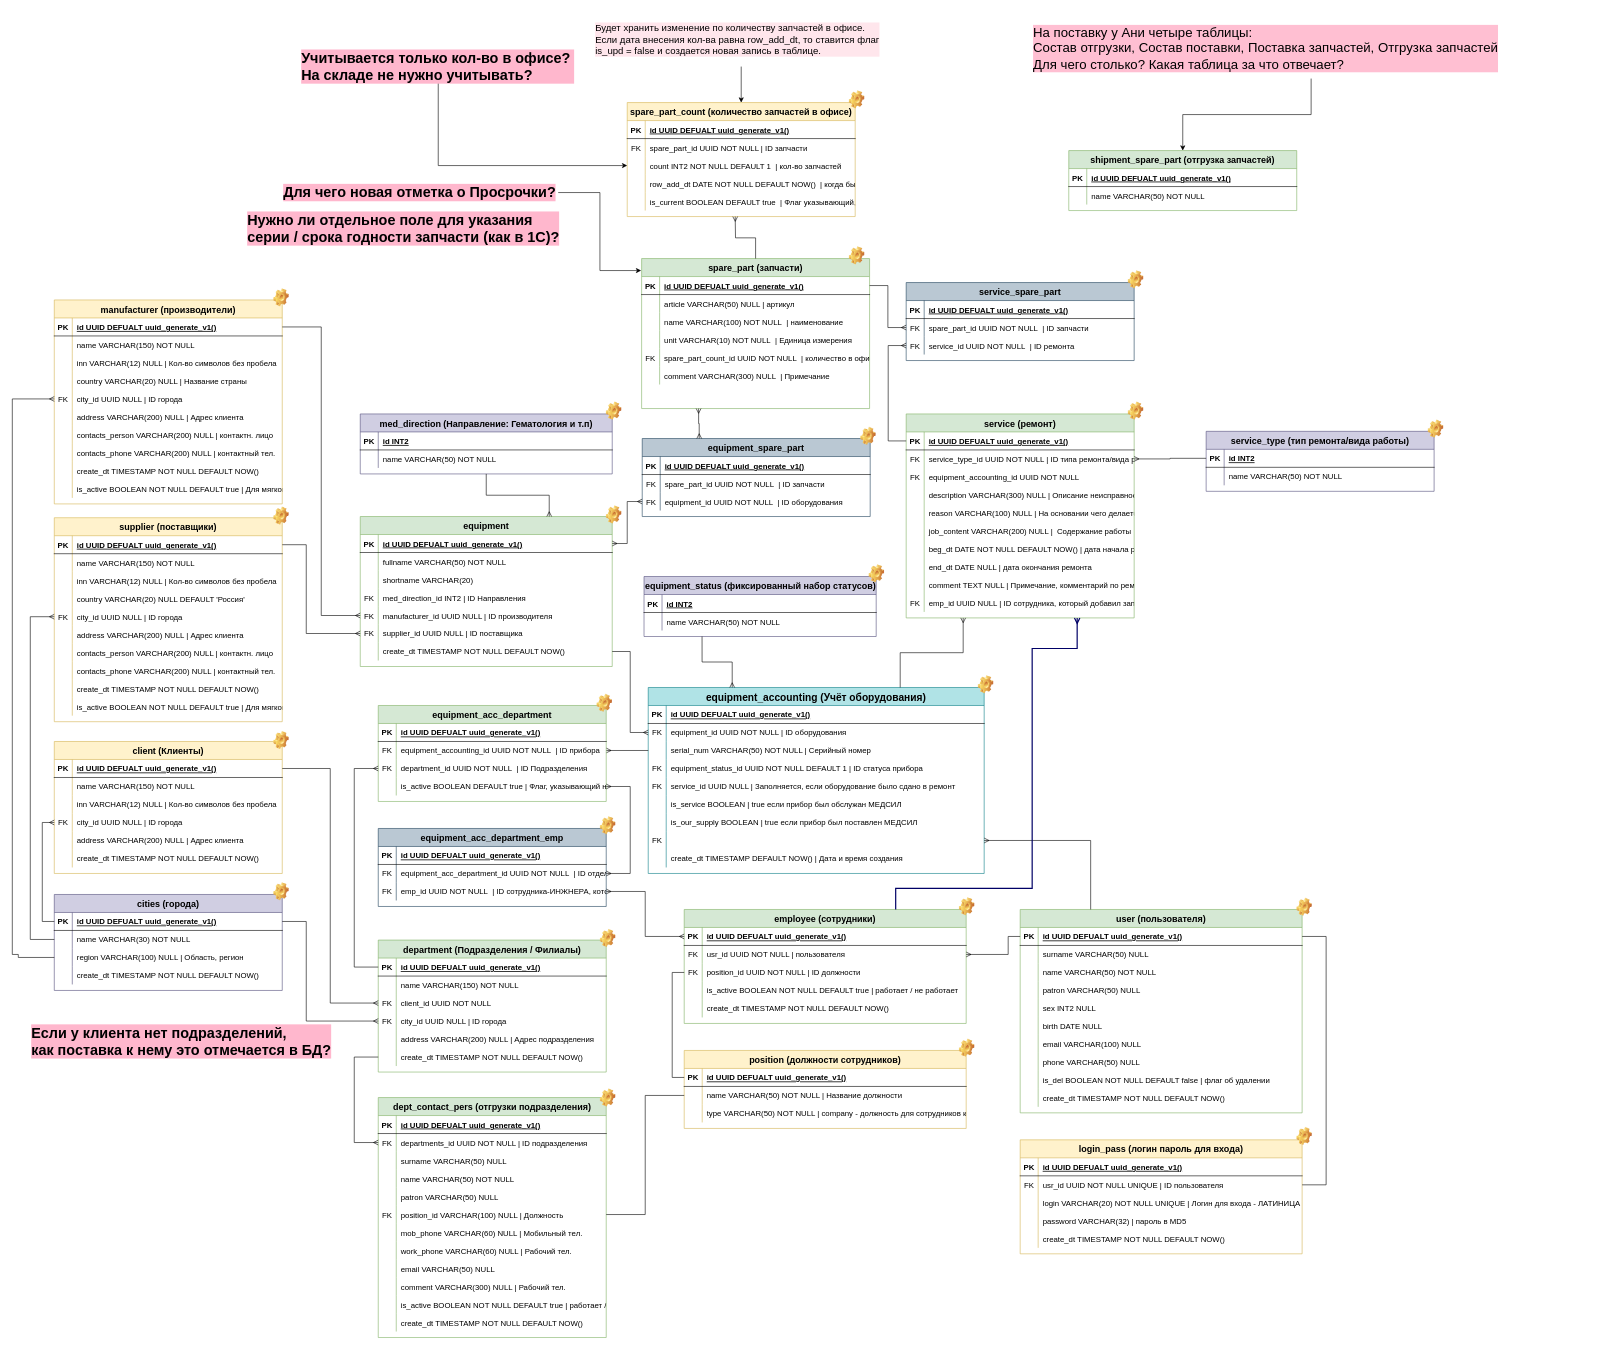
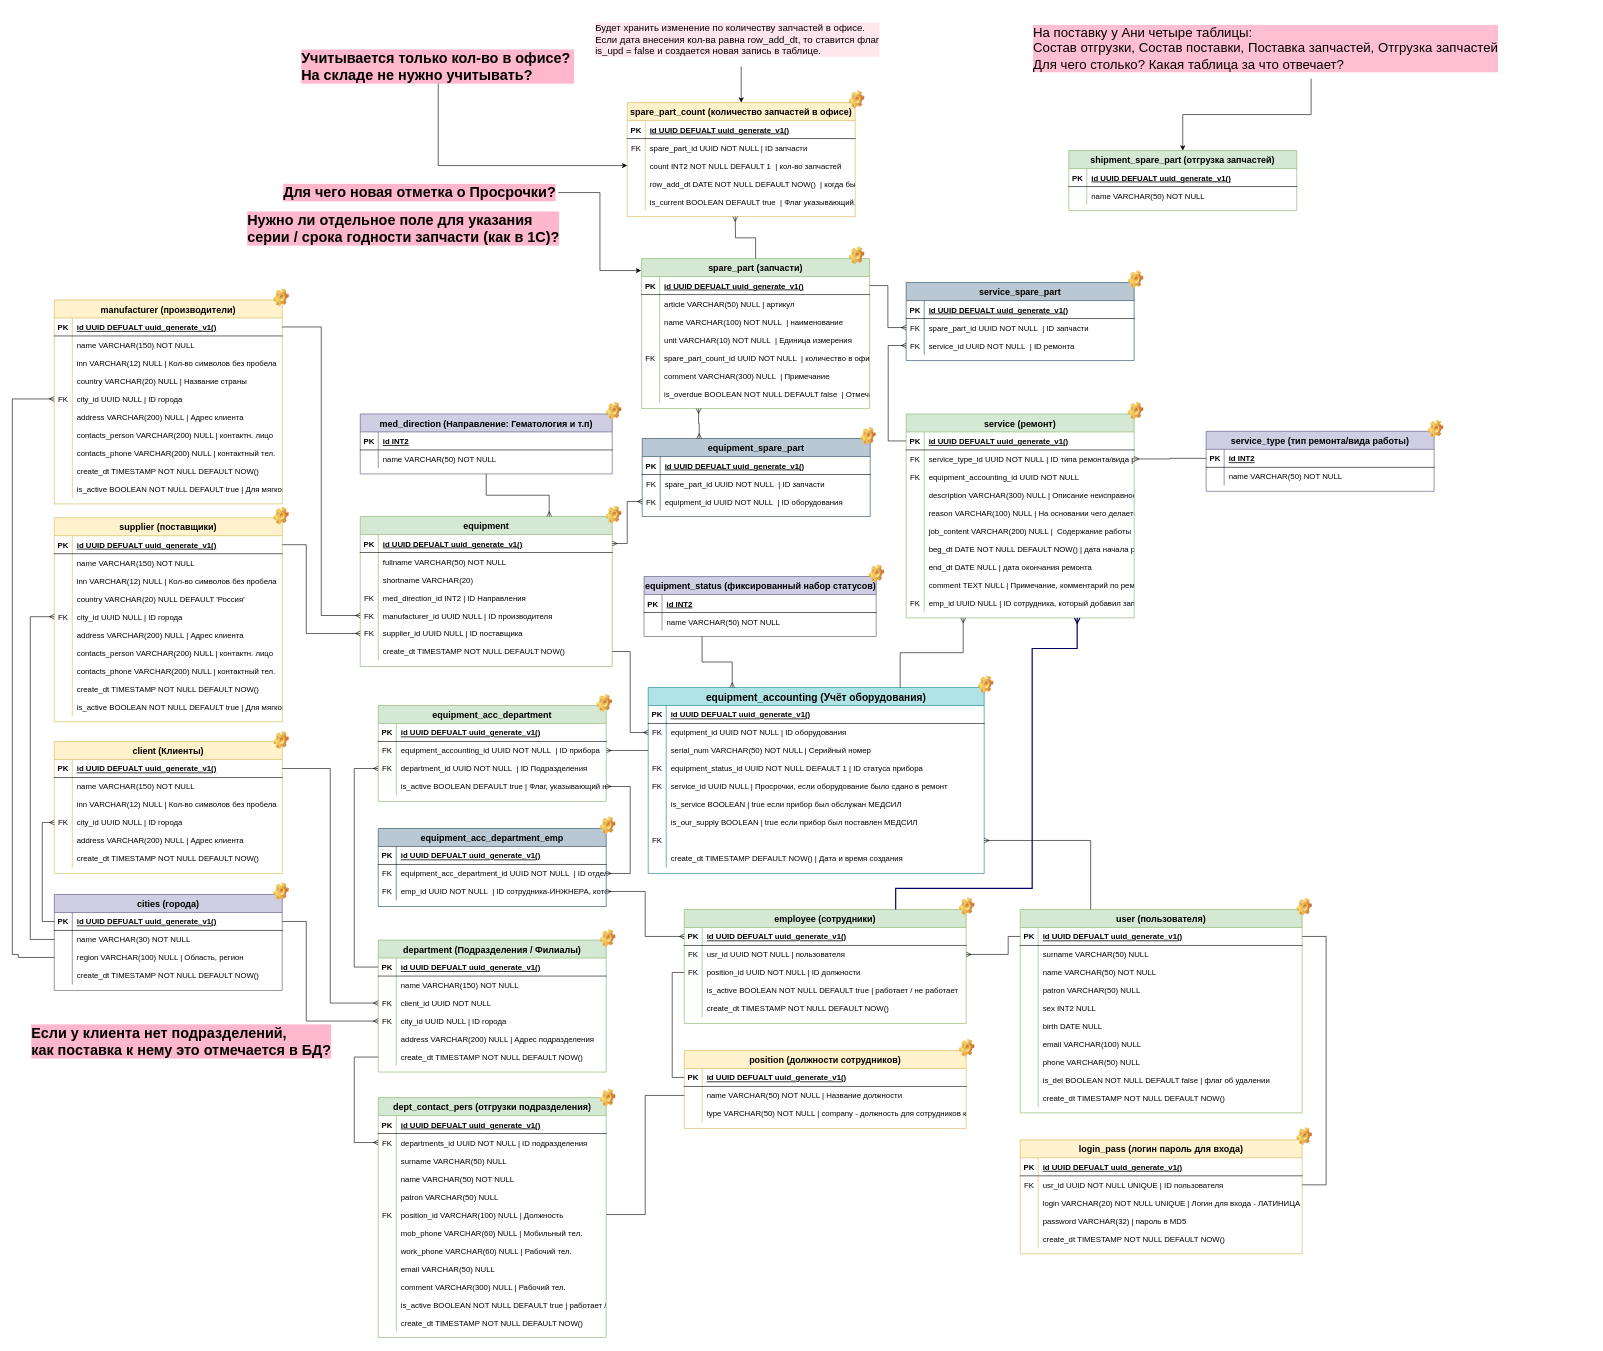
none -> (765, 393)
(816, 787) -> (812, 787)
